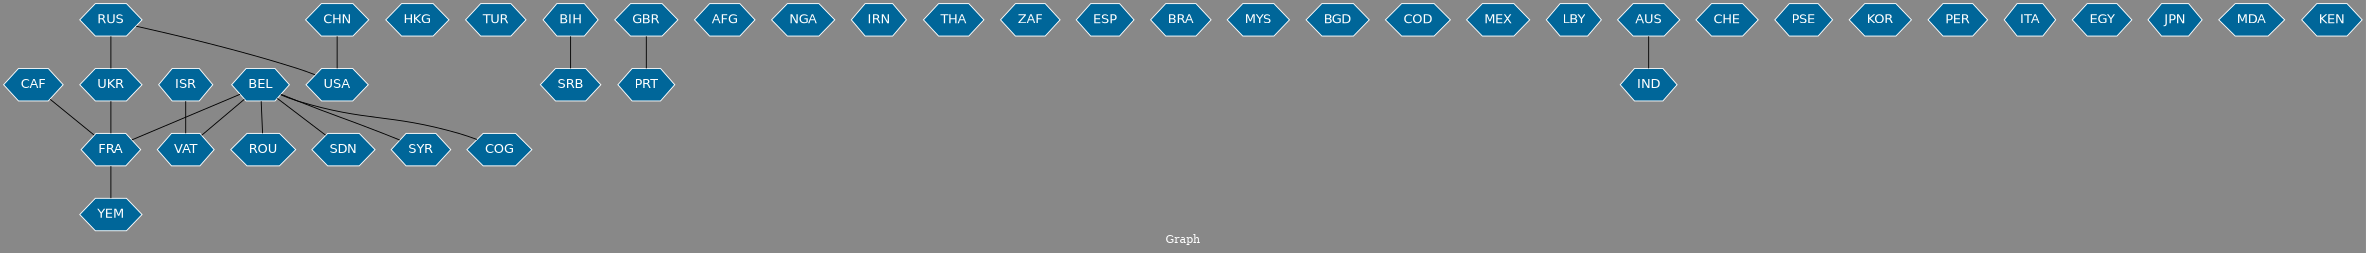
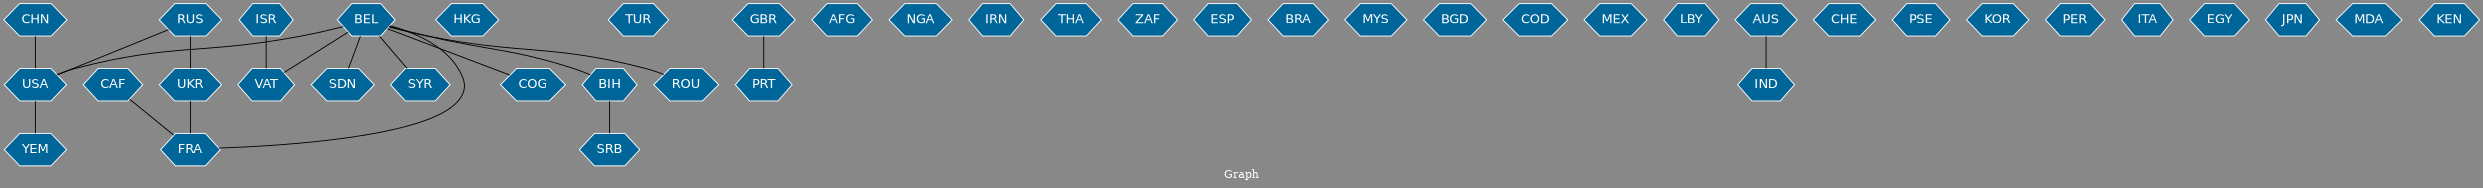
none -> (200, 49)
none -> (521, 54)
(111, 182) -> (35, 117)
